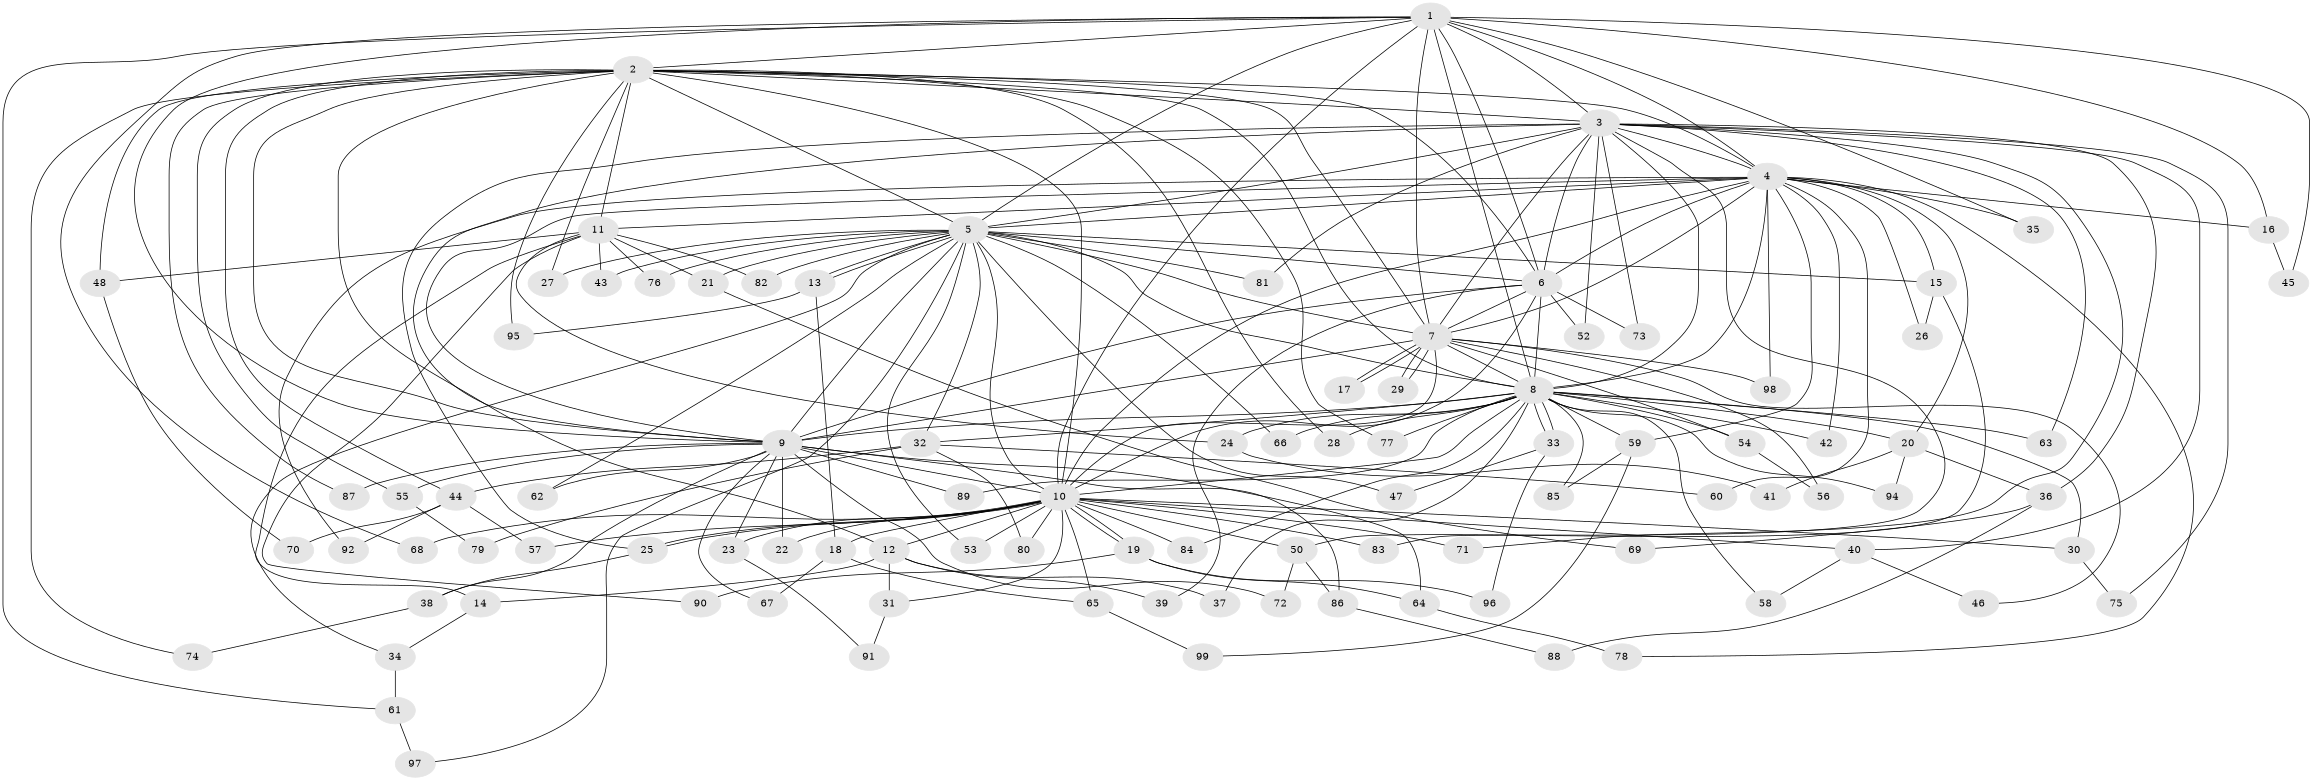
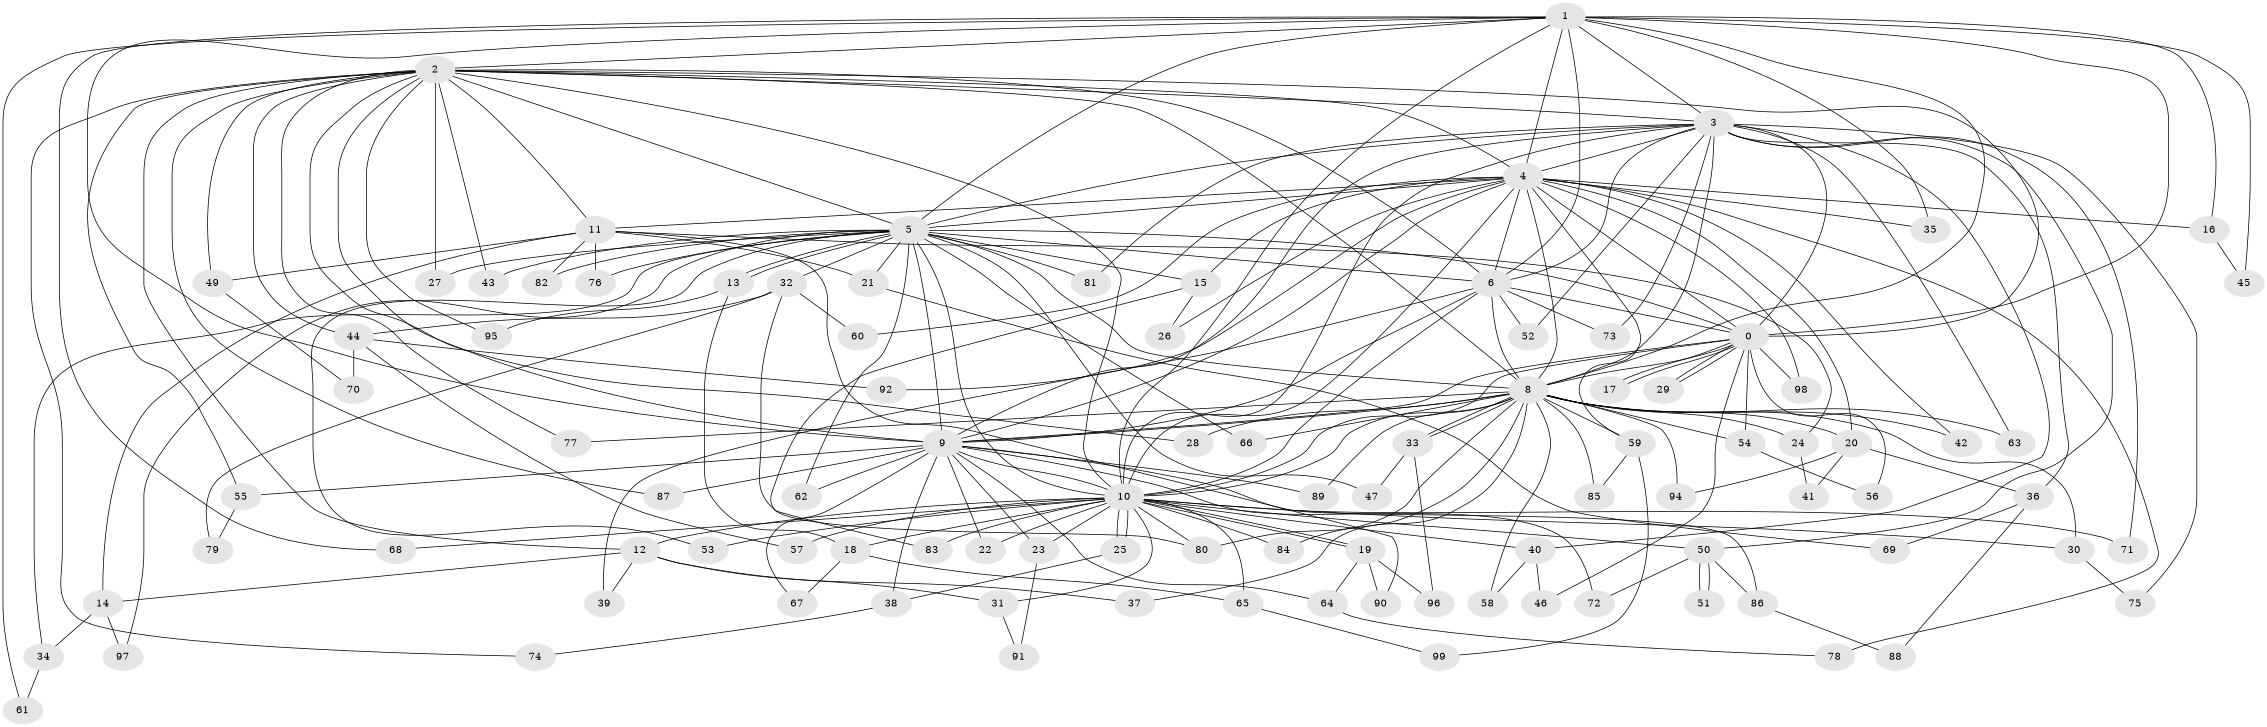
(775, 148) -> (1343, 288)
(600, 257) -> (463, 176)
(100, 283) -> (213, 283)
(1432, 337) -> (1749, 337)
(1141, 427) -> (1404, 507)
none -> (1704, 604)
(405, 737) -> (115, 634)
